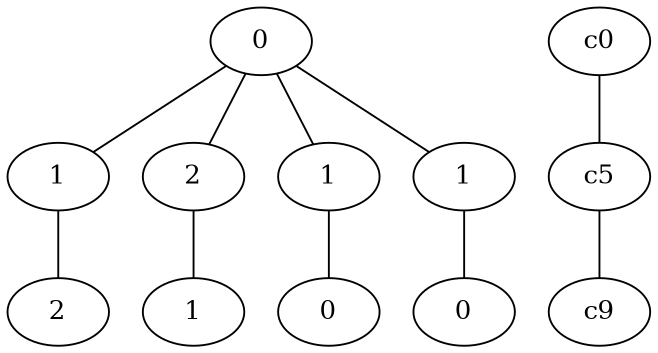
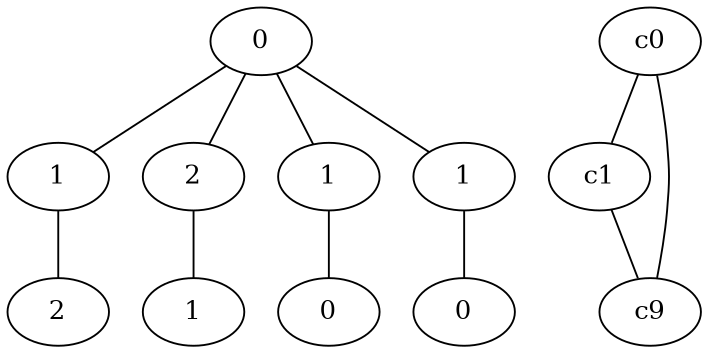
(599, 177) -> (599, 177)
none -> (669, 177)
